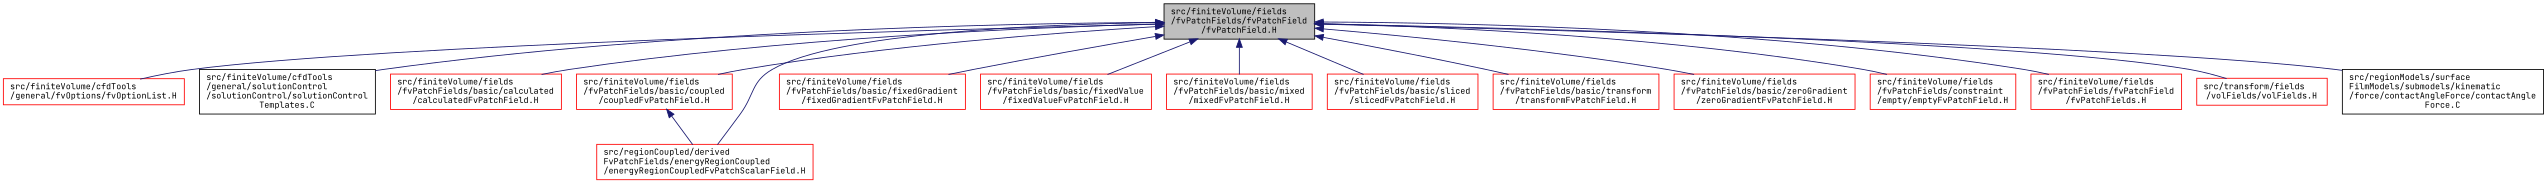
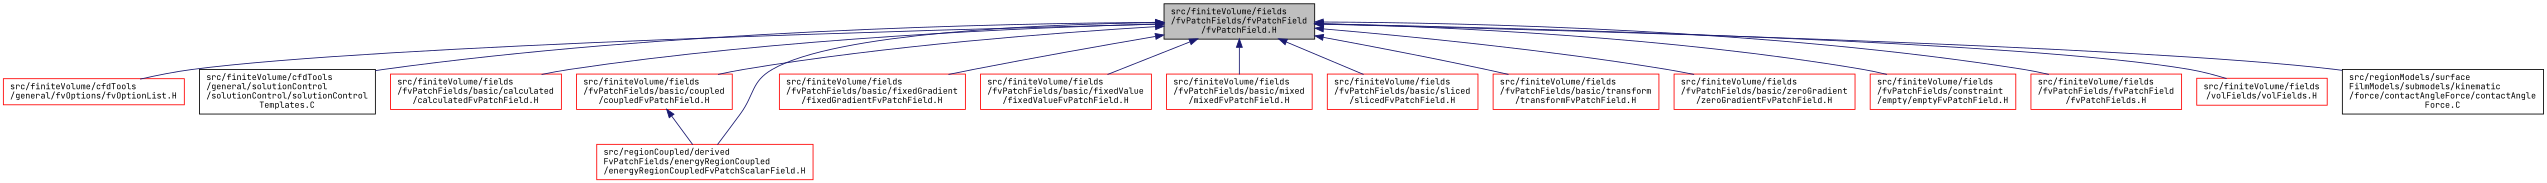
(2262, 92) -> (2262, 92)
